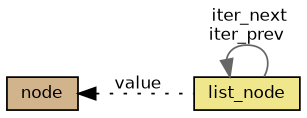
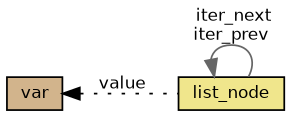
(42, 94) -> (35, 94)
